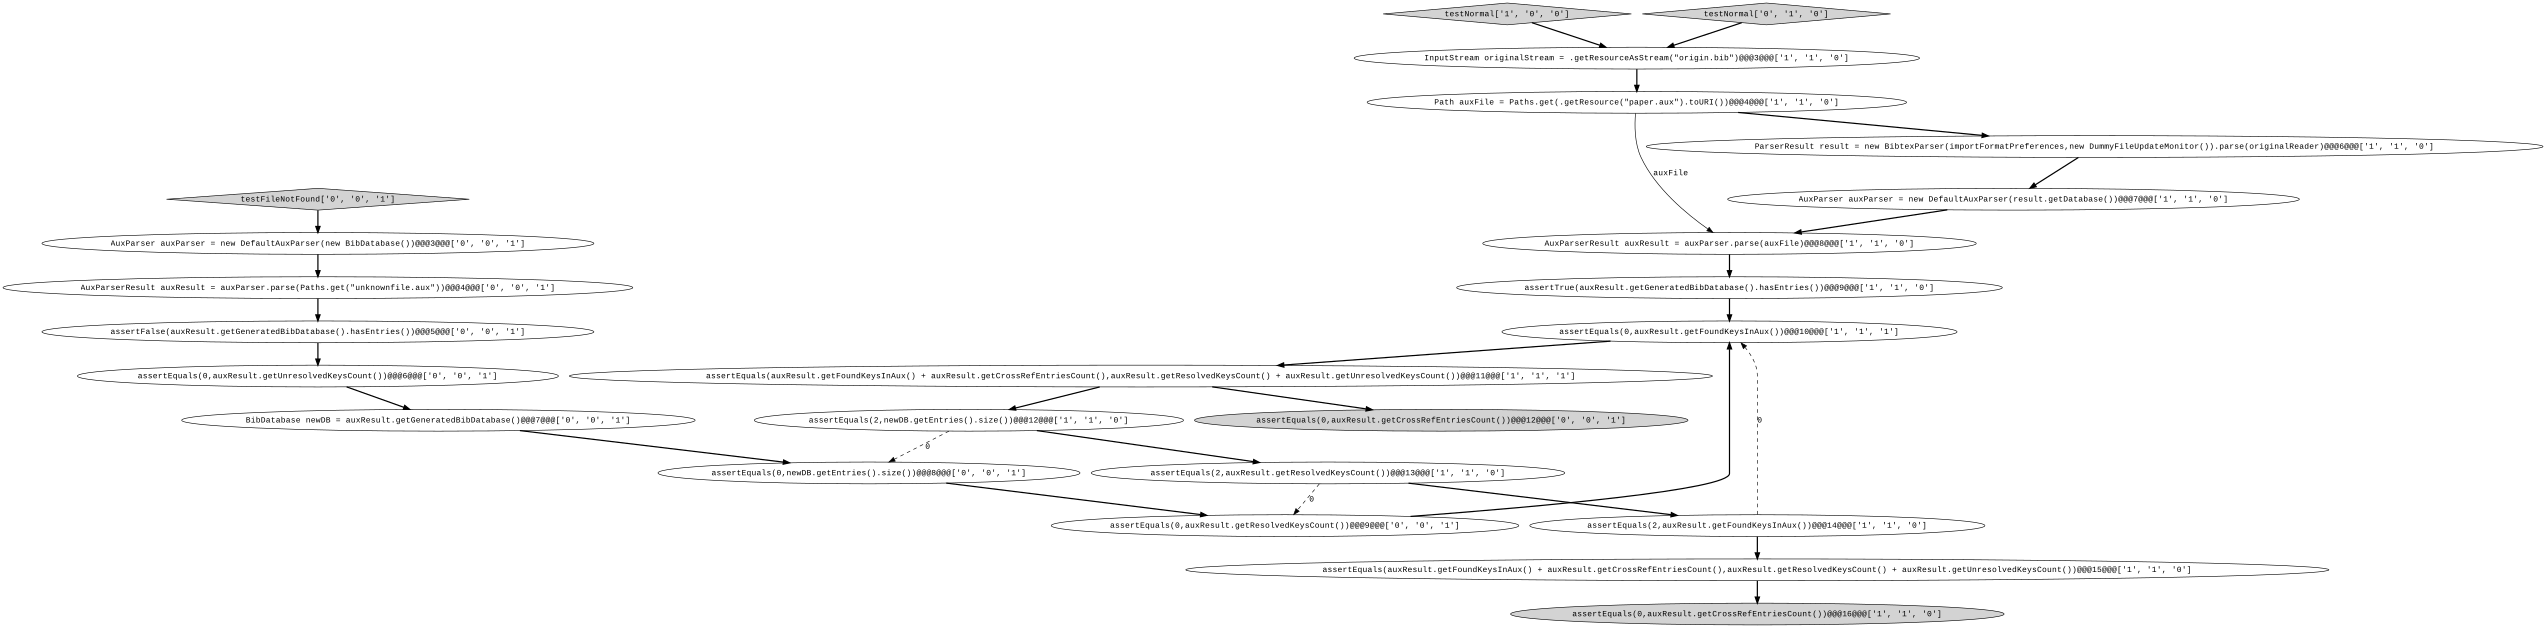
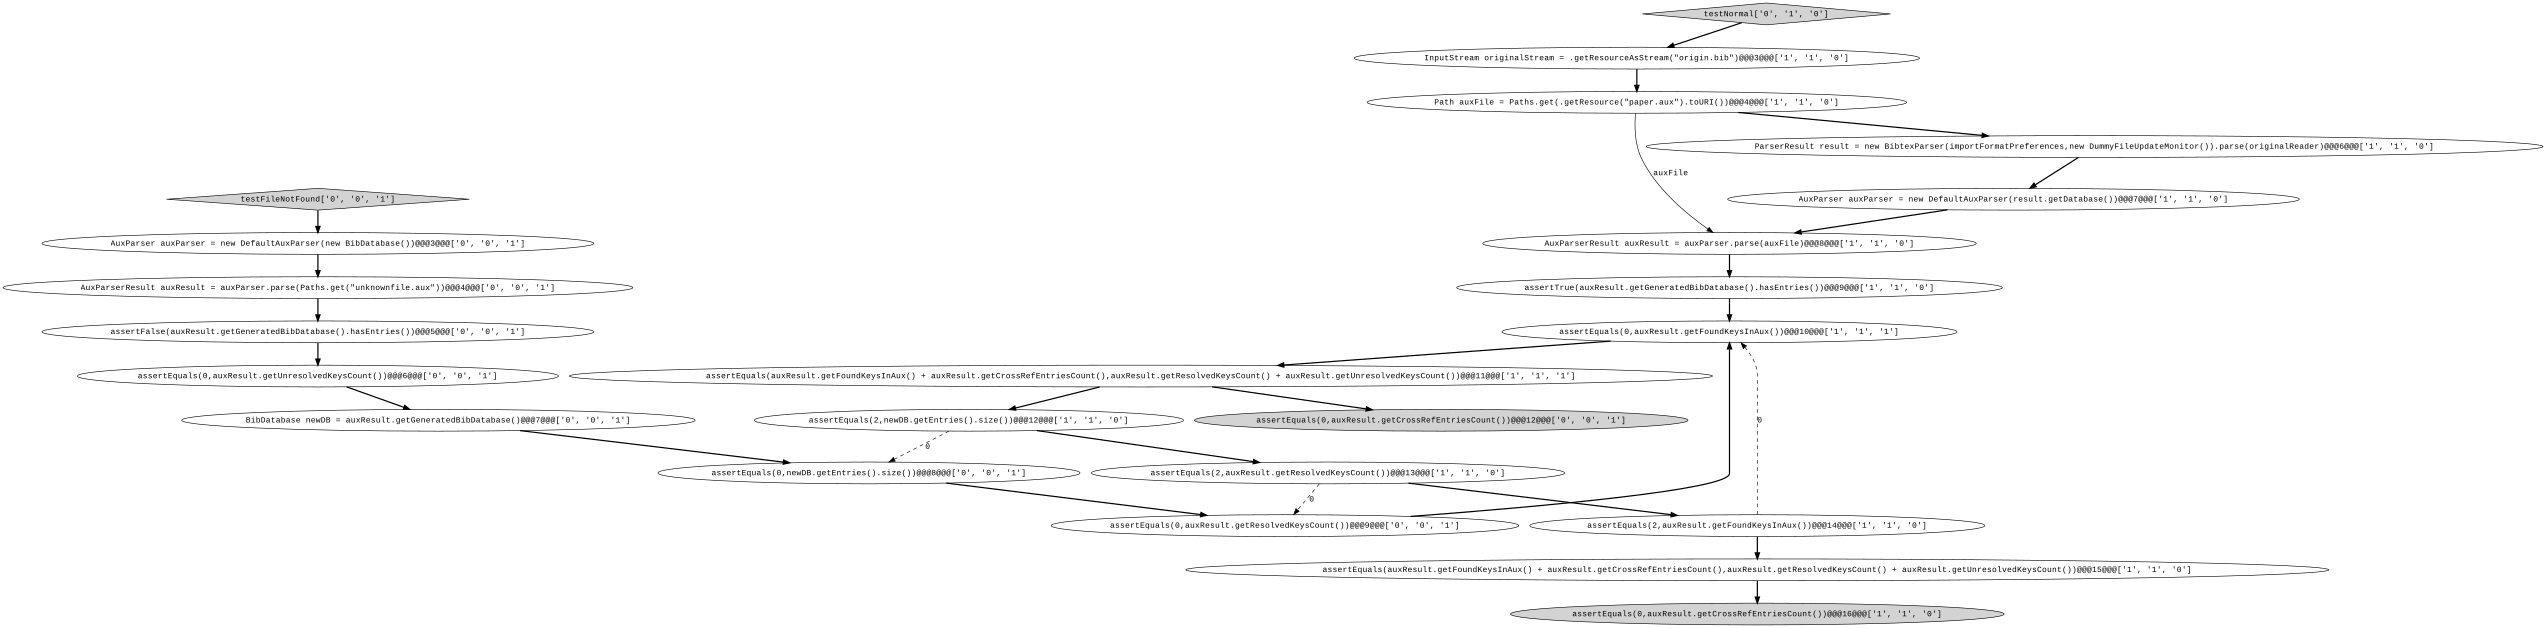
(1507, 14) -> none
